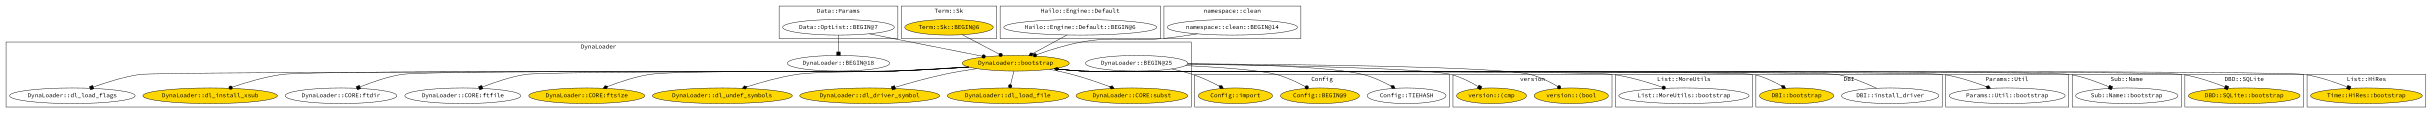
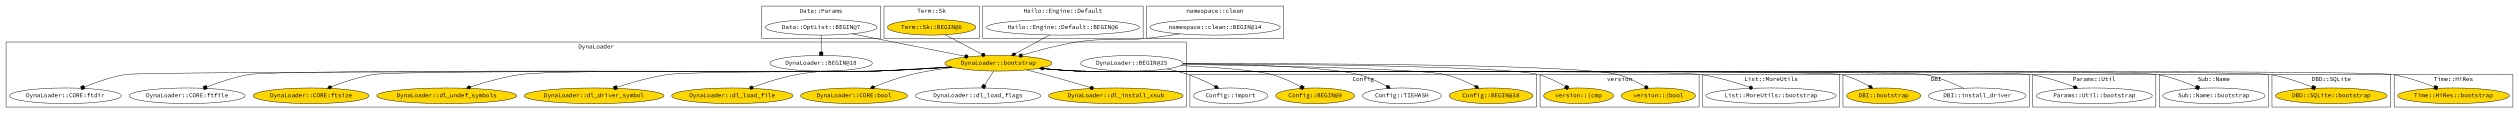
(1235, 69) -> (1229, 69)
(2366, 80) -> (2454, 80)
(1132, 96) -> (854, 96)
(1235, 96) -> (1231, 96)
none -> (1491, 96)
